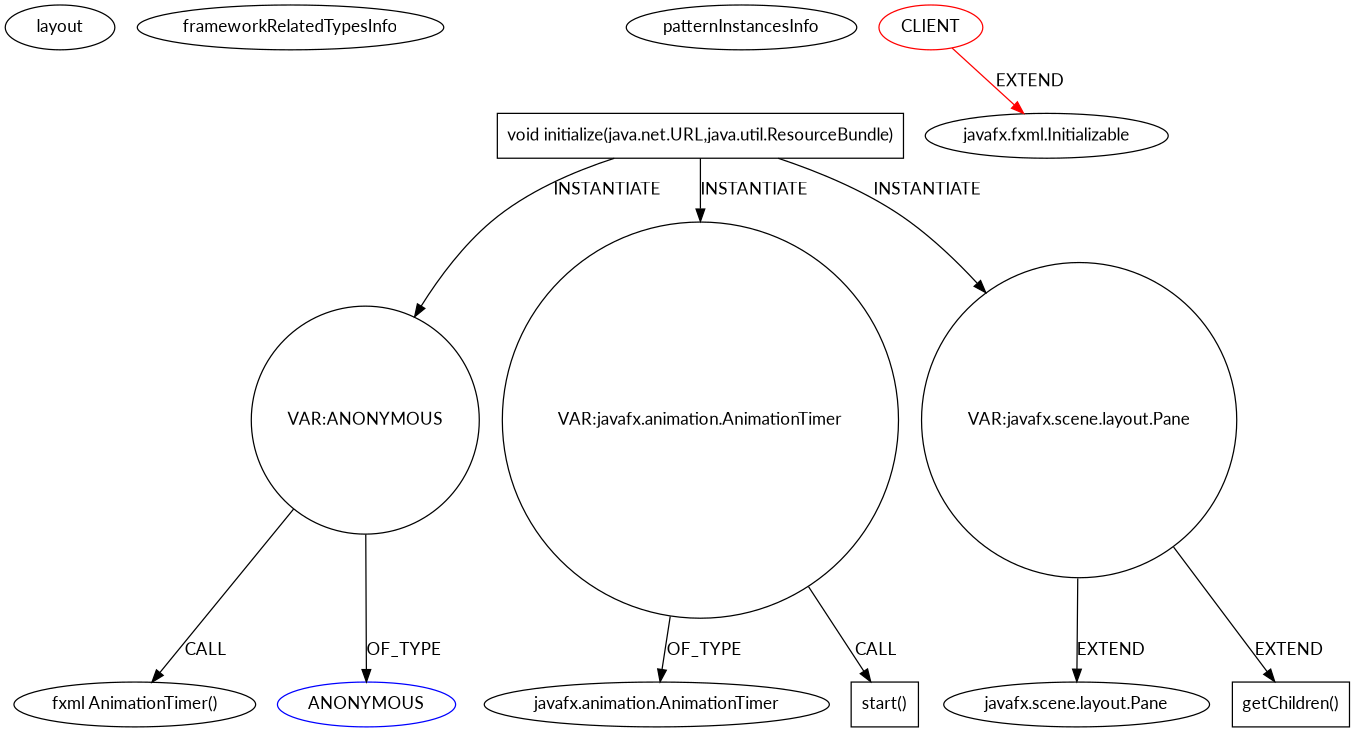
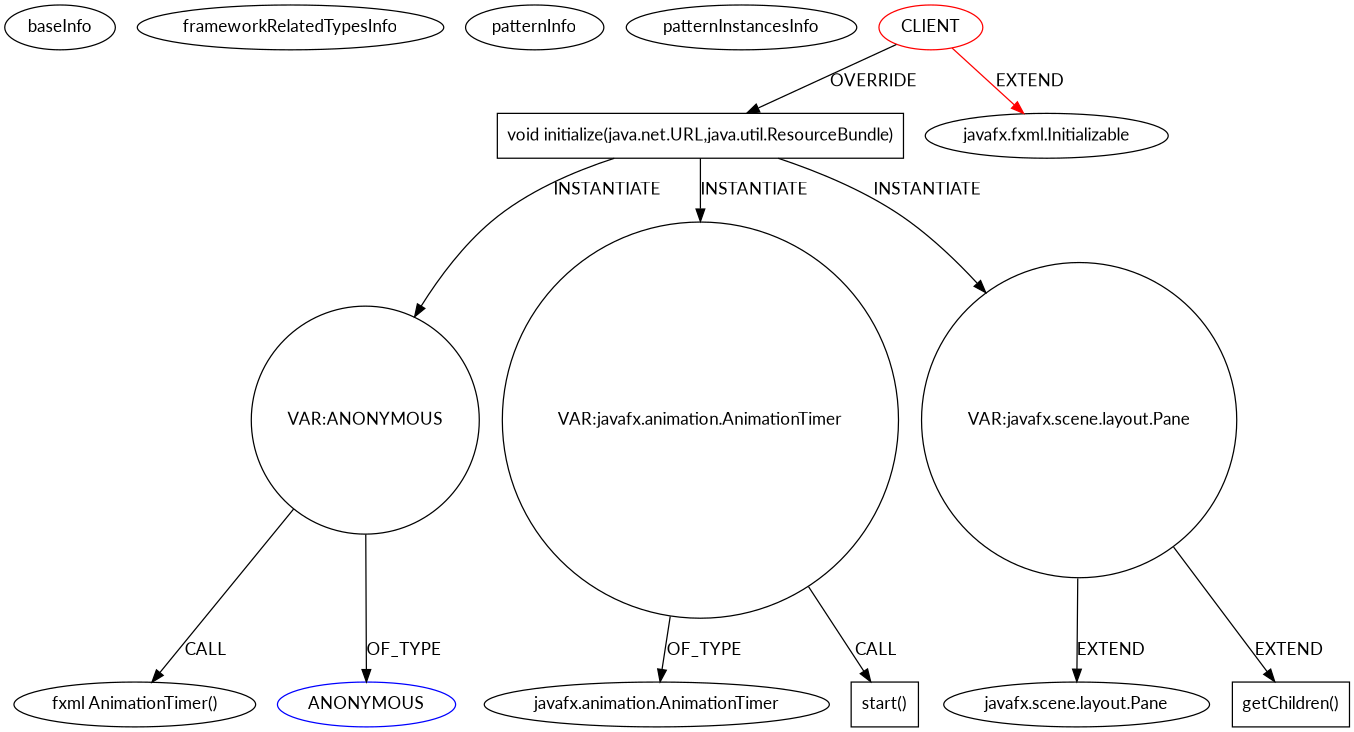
(60, 27) -> (60, 27)
none -> (535, 27)
none -> (827, 76)
